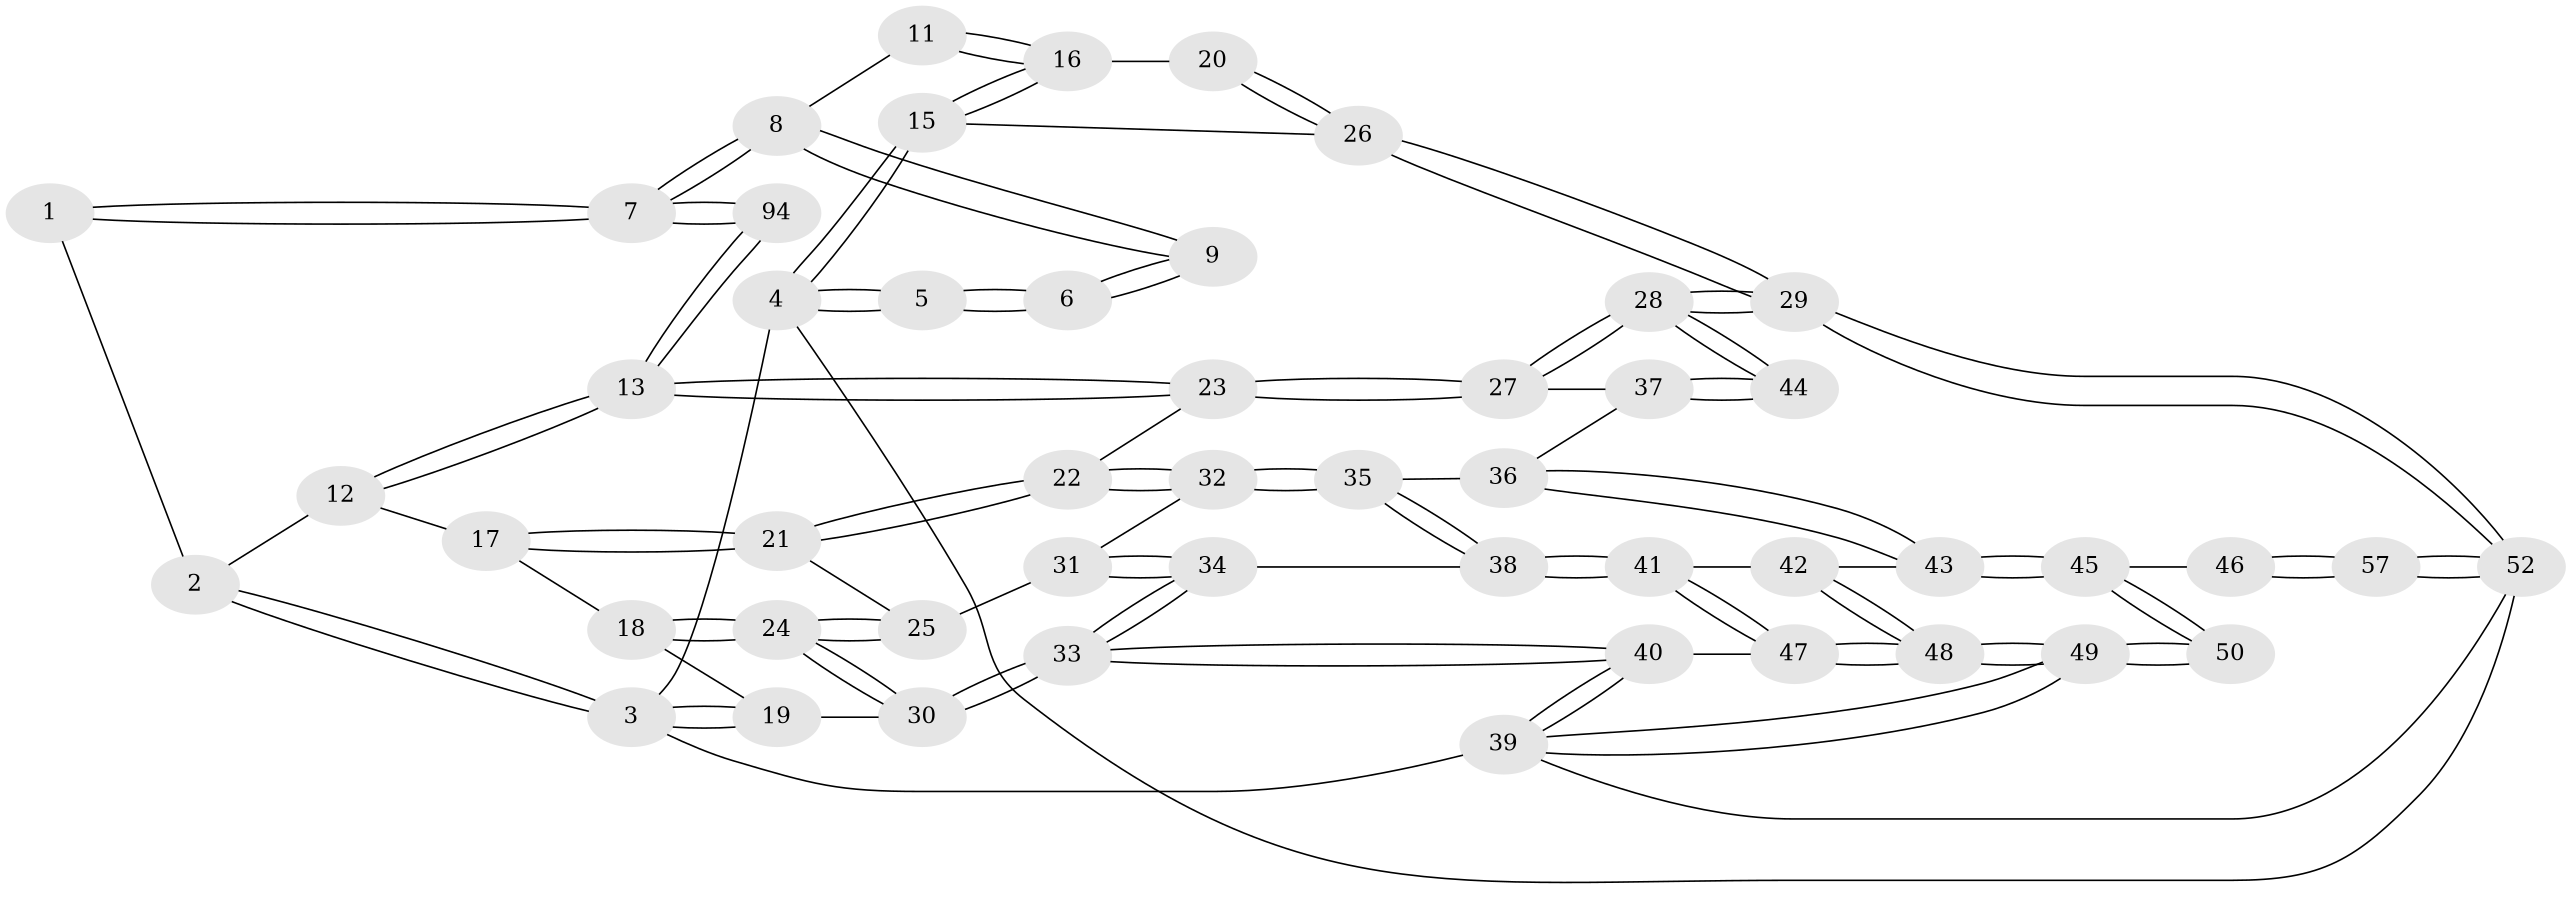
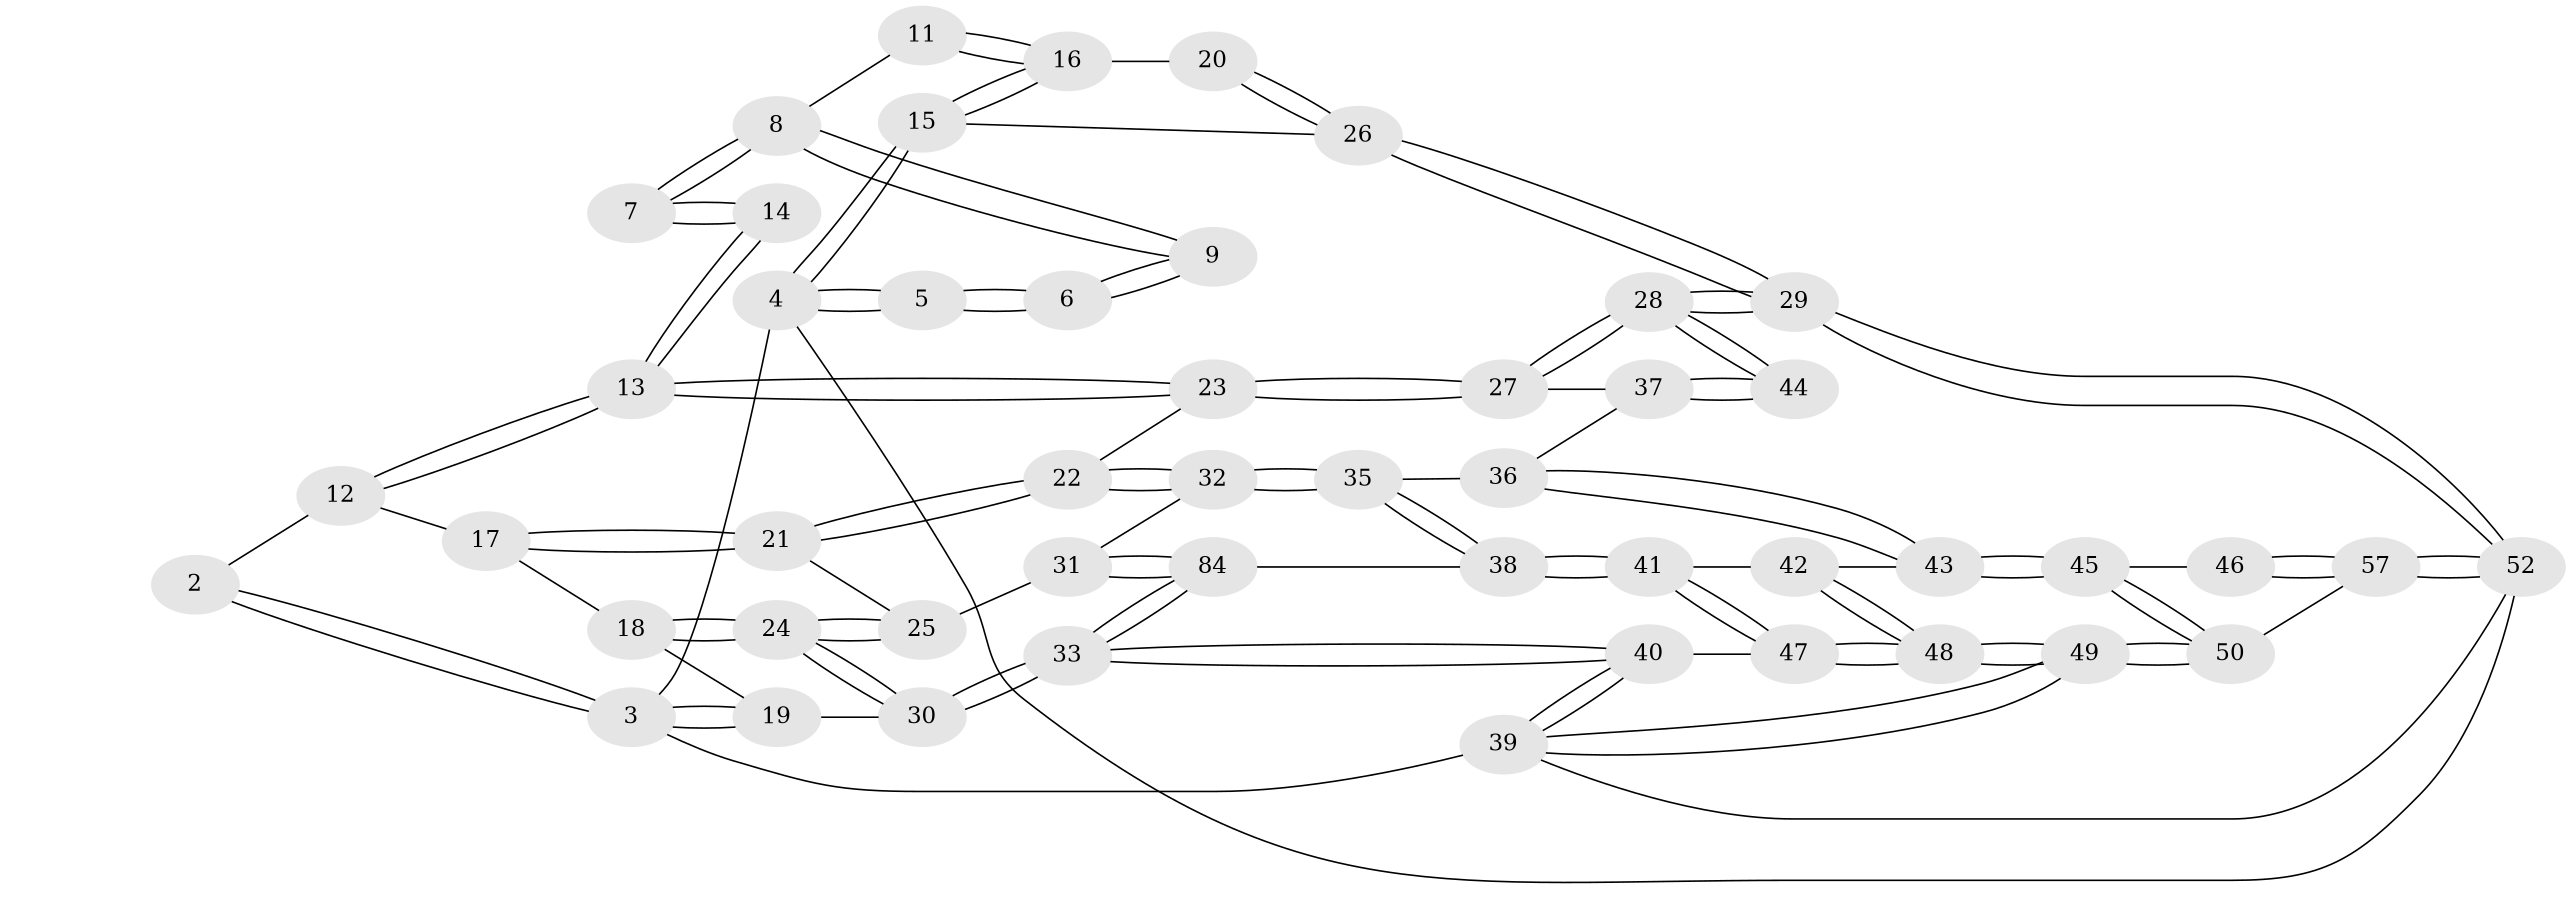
(50, 213) -> none
(777, 213) -> (777, 213)
(1213, 567) -> (1213, 567)
none -> (2303, 611)
